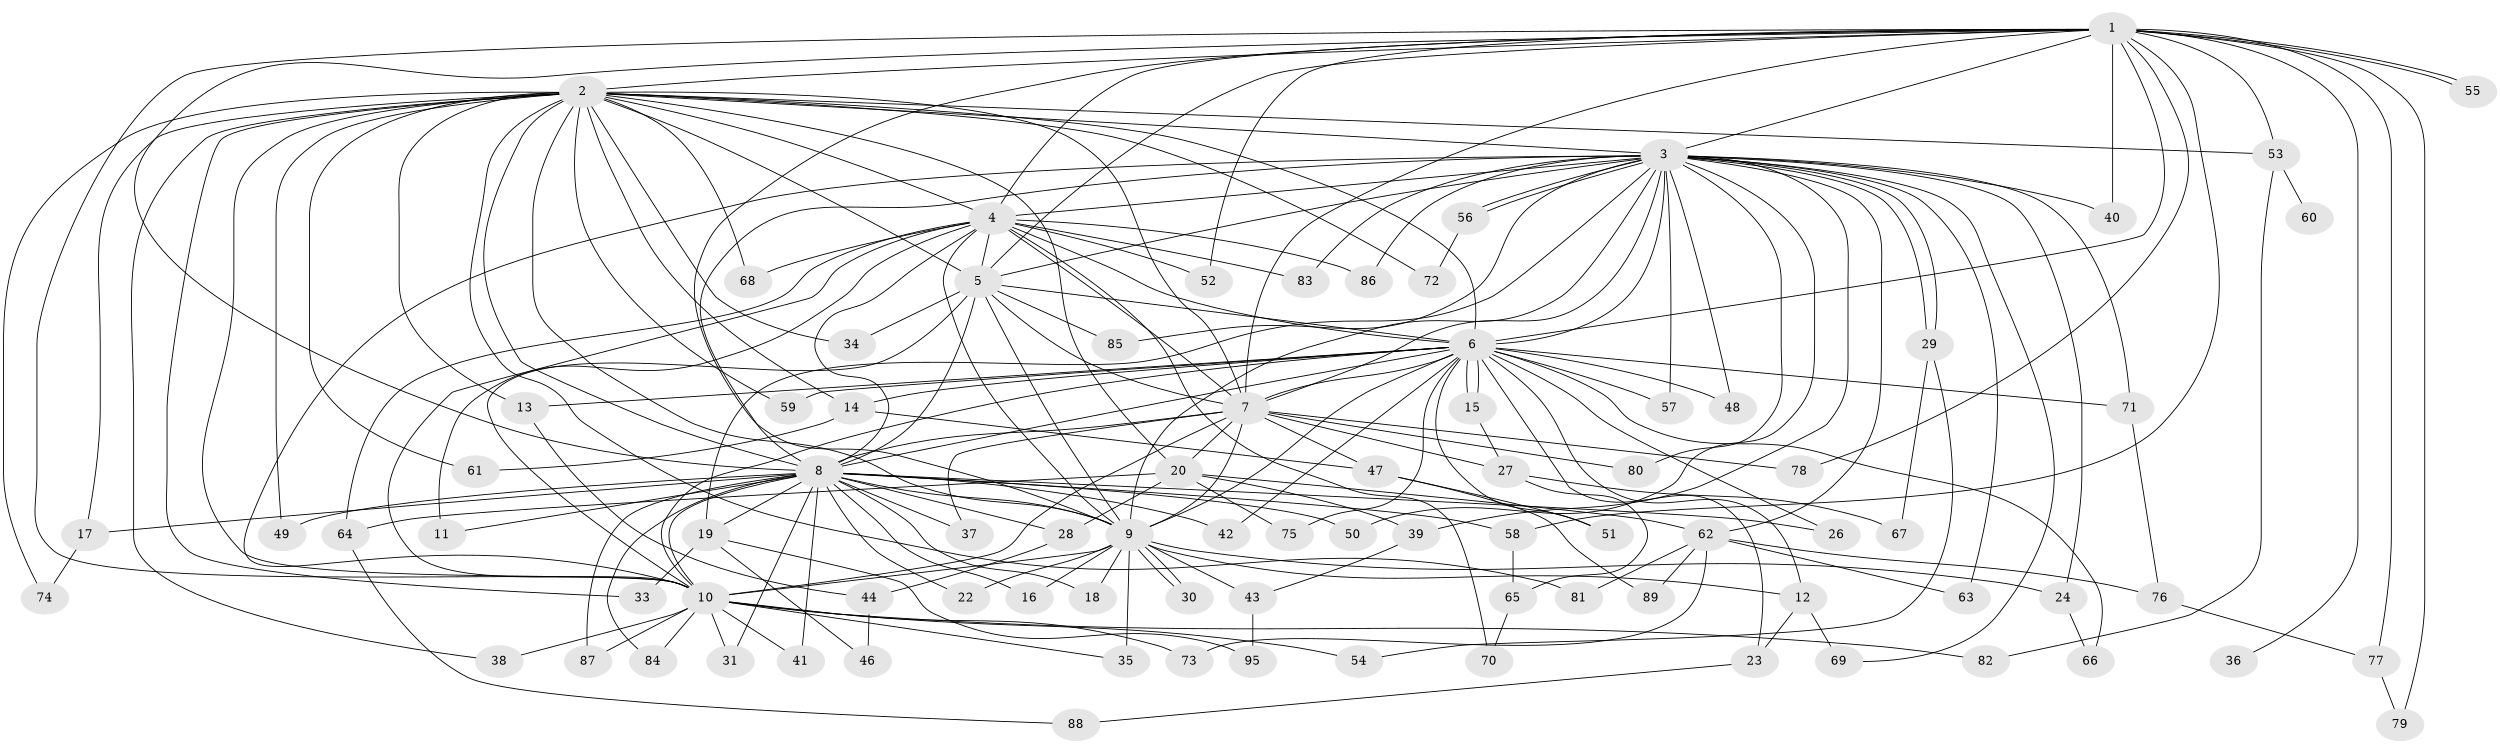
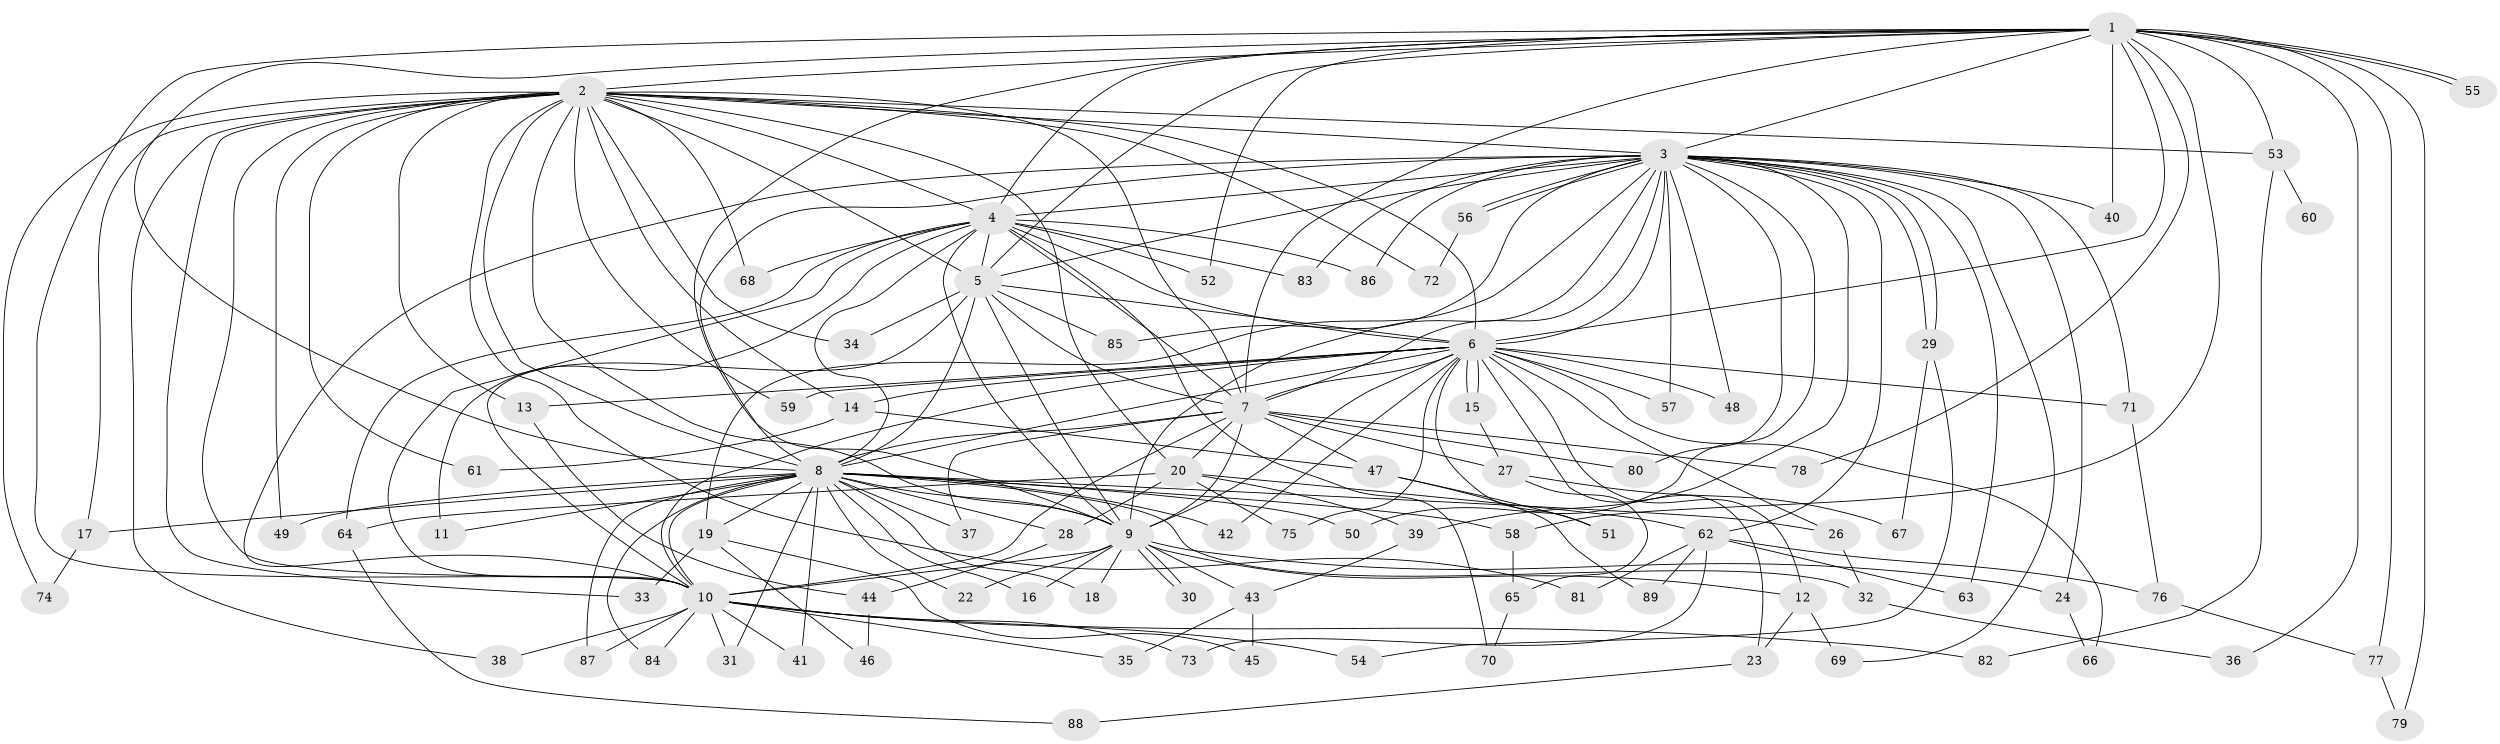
(1128, 598) -> (1205, 622)
none -> (1866, 598)
(1253, 662) -> (1253, 662)
